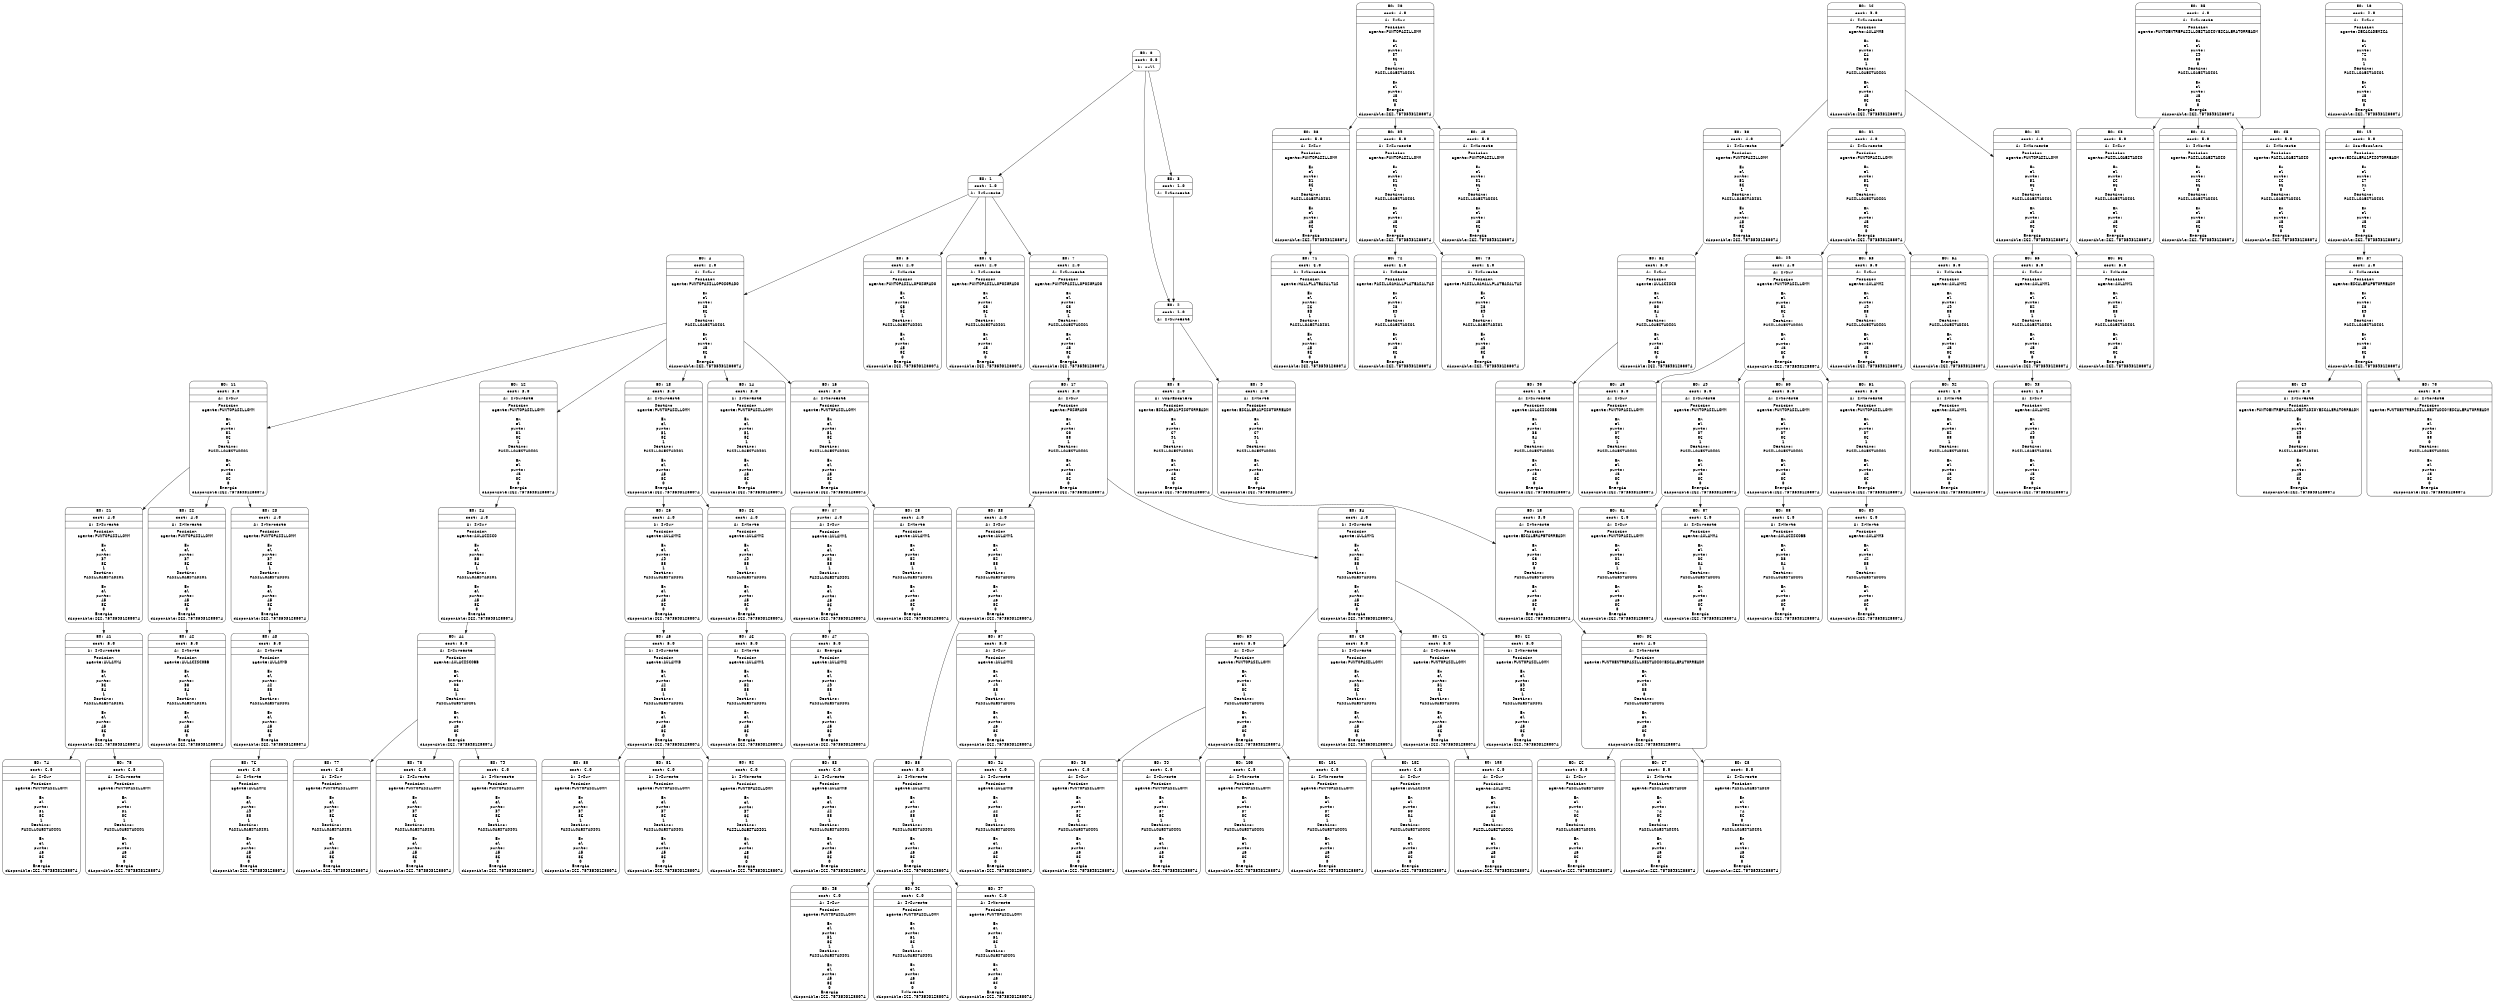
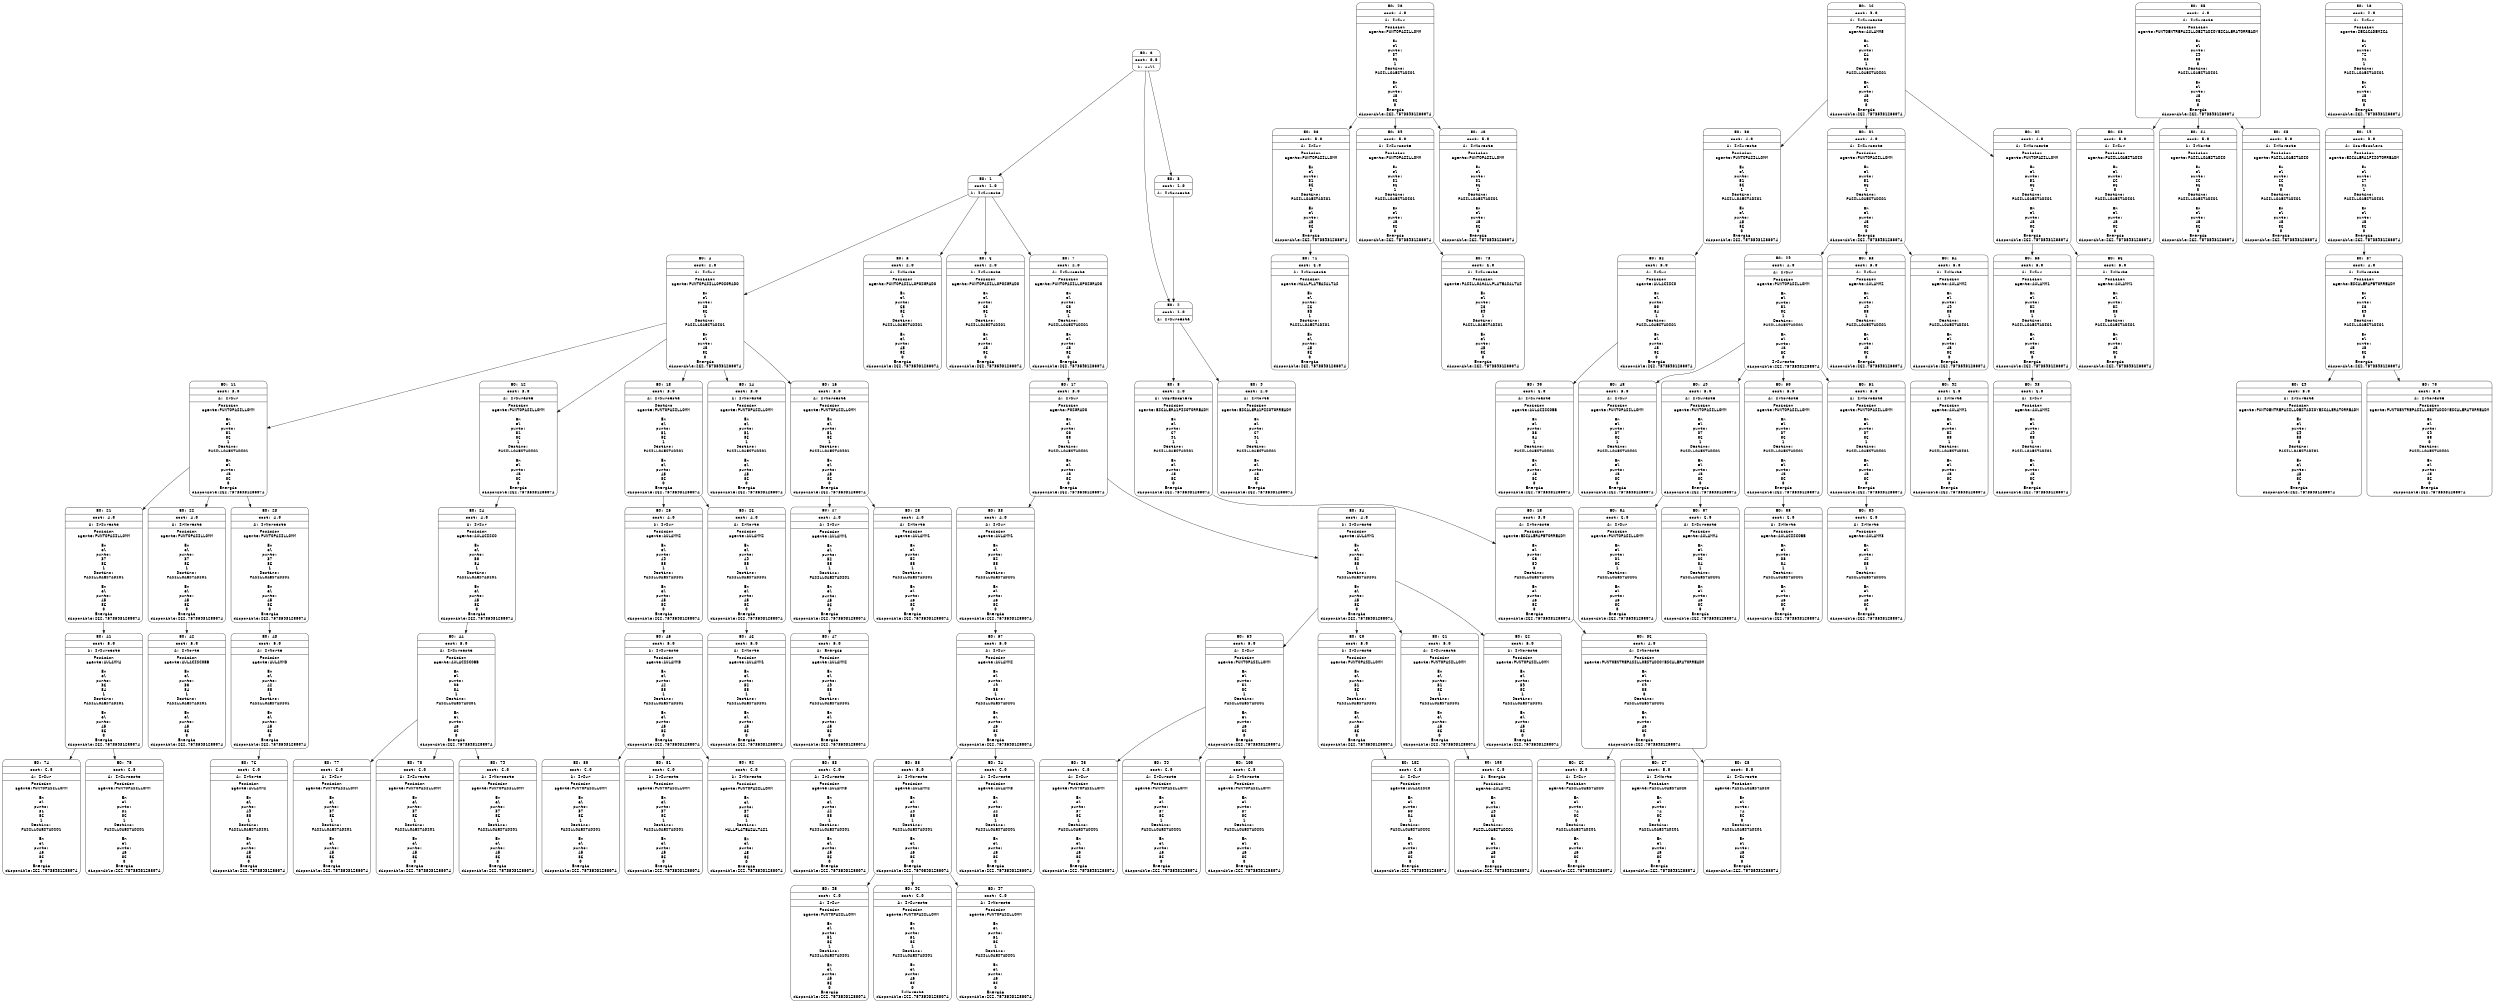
none -> (1866, 122)
(1395, 312) -> none
(1783, 362) -> (1783, 362)
(830, 517) -> (830, 517)
(936, 688) -> (955, 753)
(1493, 777) -> (1493, 777)
(1327, 817) -> none
(747, 830) -> (747, 830)
